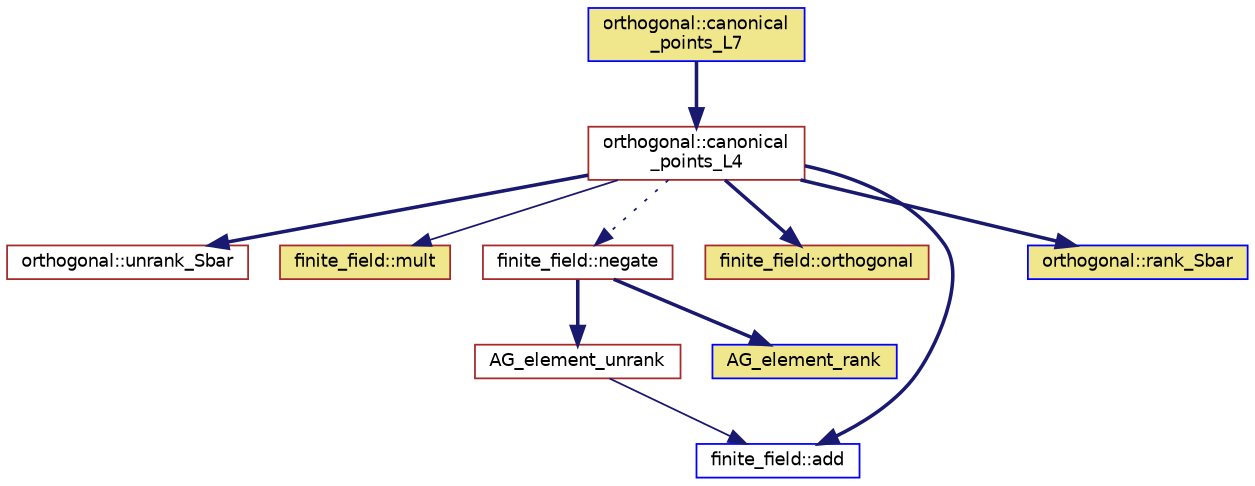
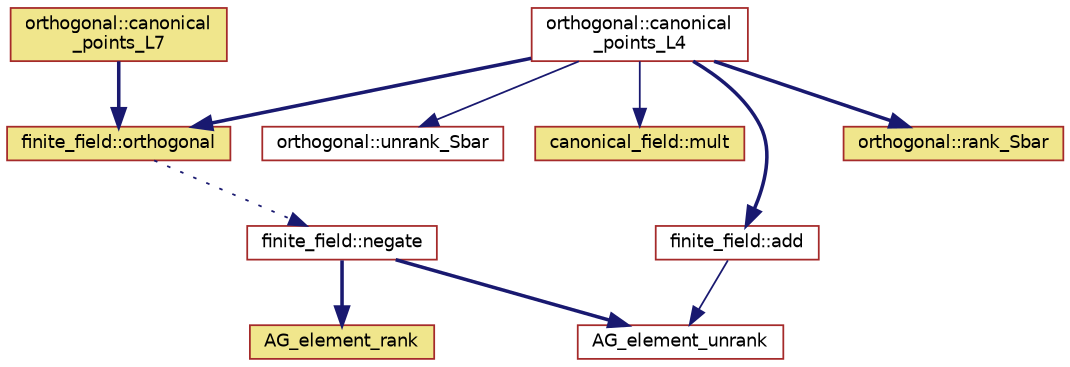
(696, 35) -> (119, 35)
(696, 85) -> (119, 85)
(638, 207) -> (222, 190)
(408, 209) -> (508, 90)
(365, 262) -> (640, 144)
(1138, 262) -> (953, 144)
(805, 362) -> (342, 342)
(670, 407) -> (713, 285)
(778, 461) -> (737, 243)
